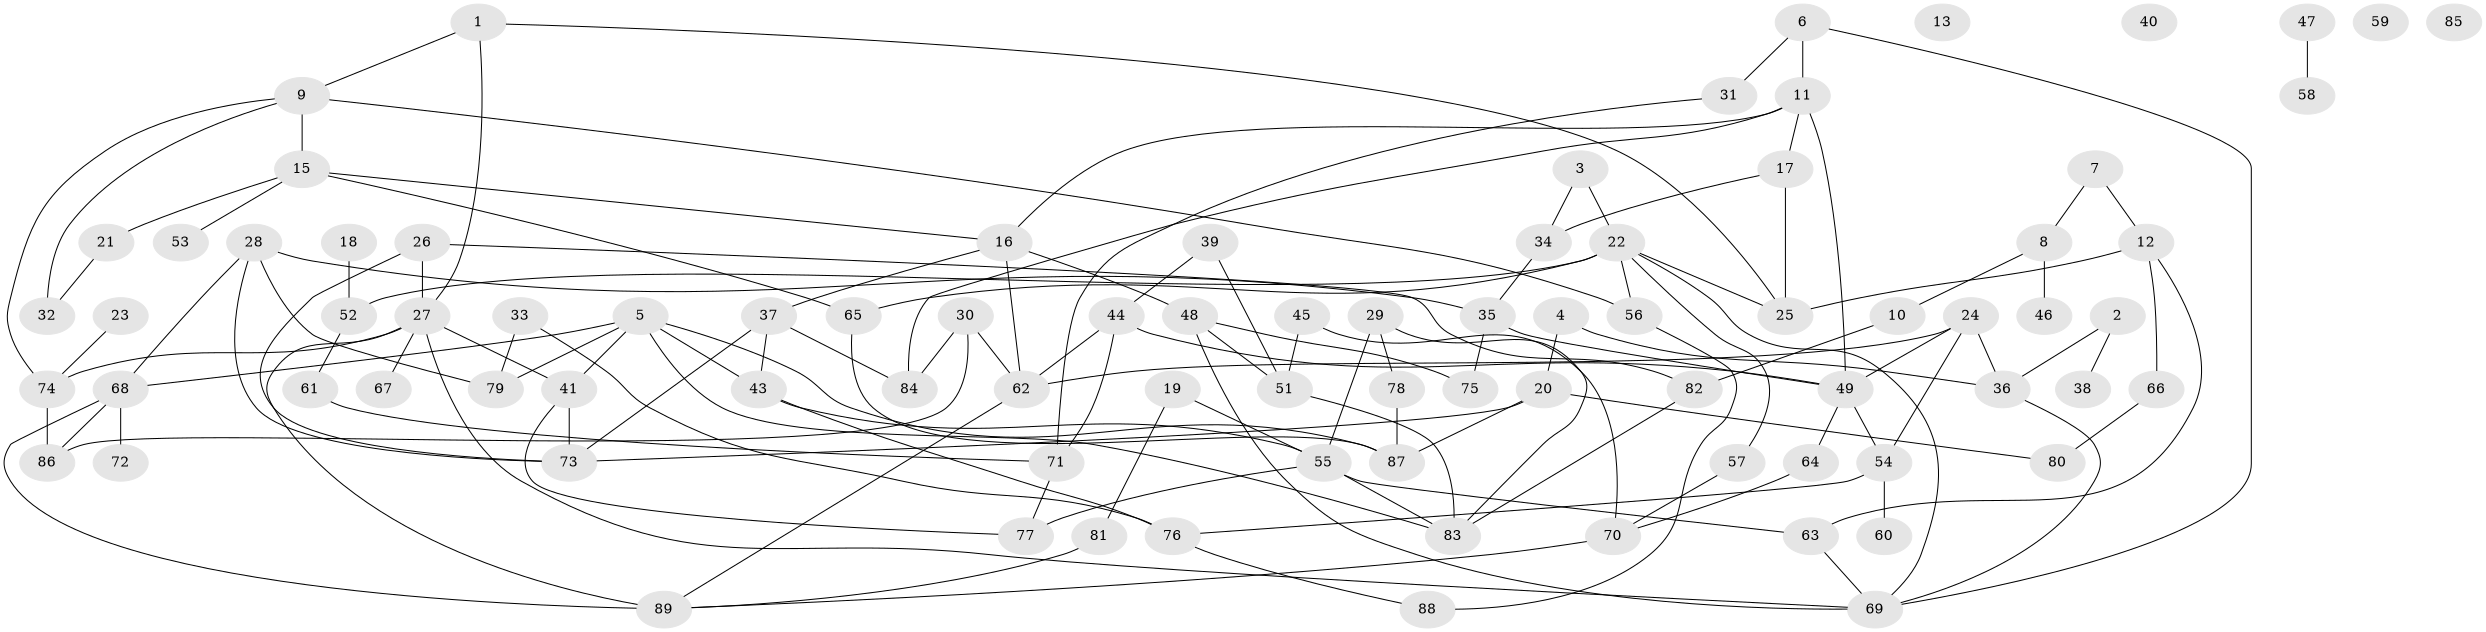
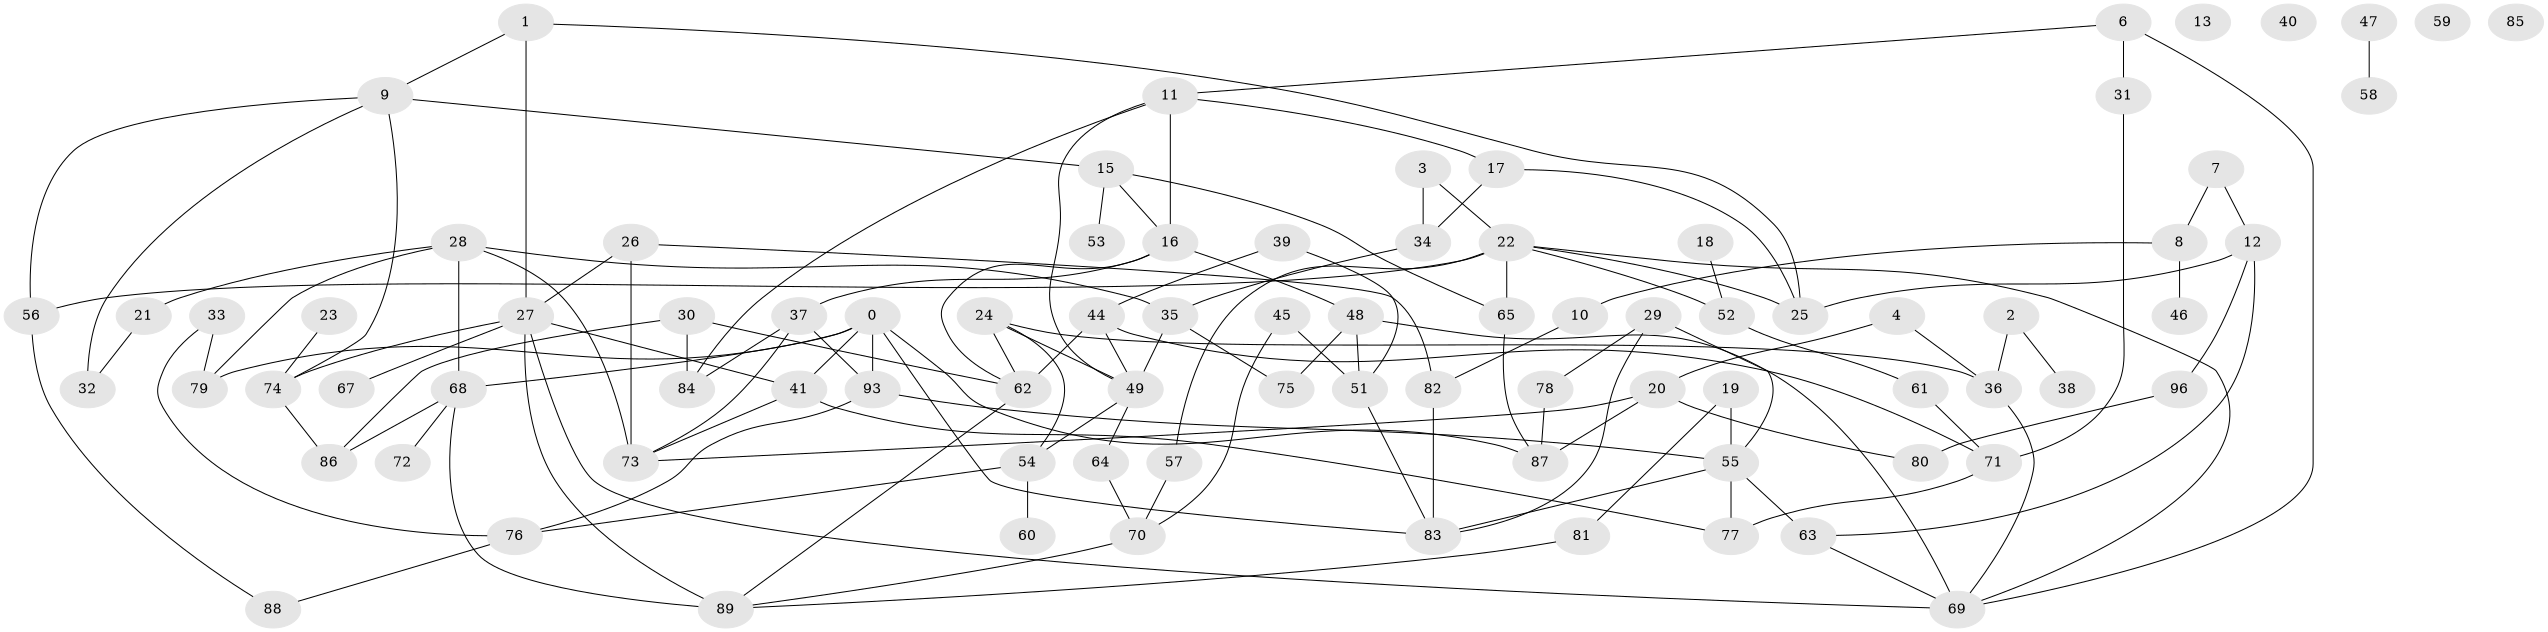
(202, 203) -> (297, 268)
(641, 316) -> (873, 316)
(759, 389) -> (873, 389)
(2157, 389) -> (2180, 389)
